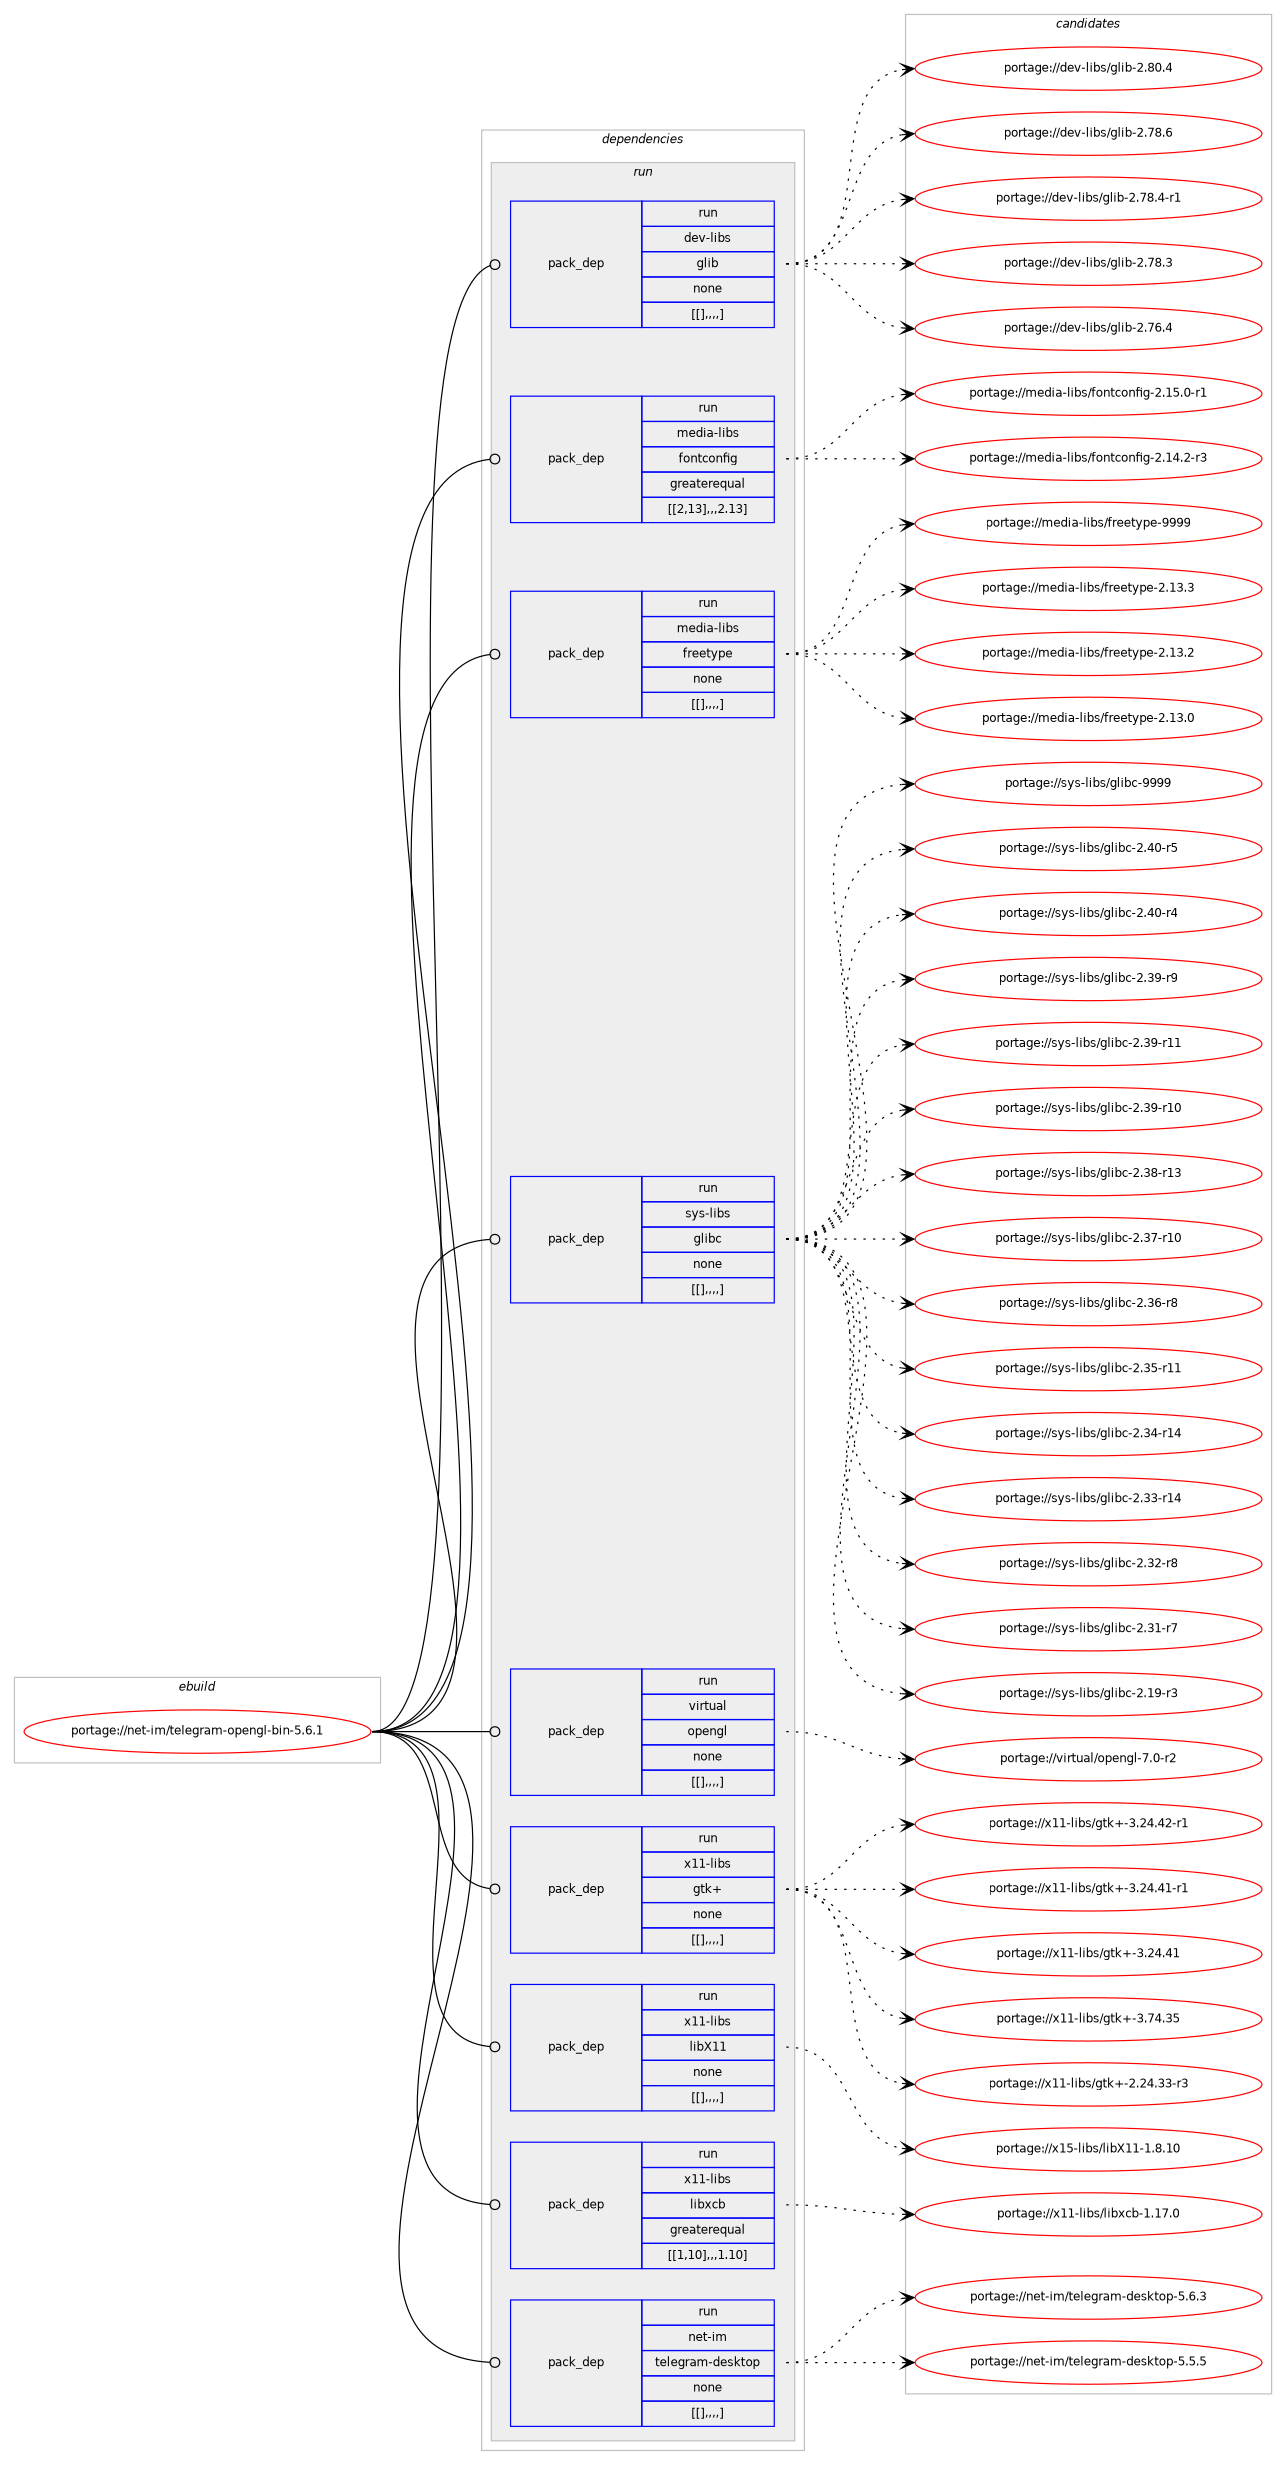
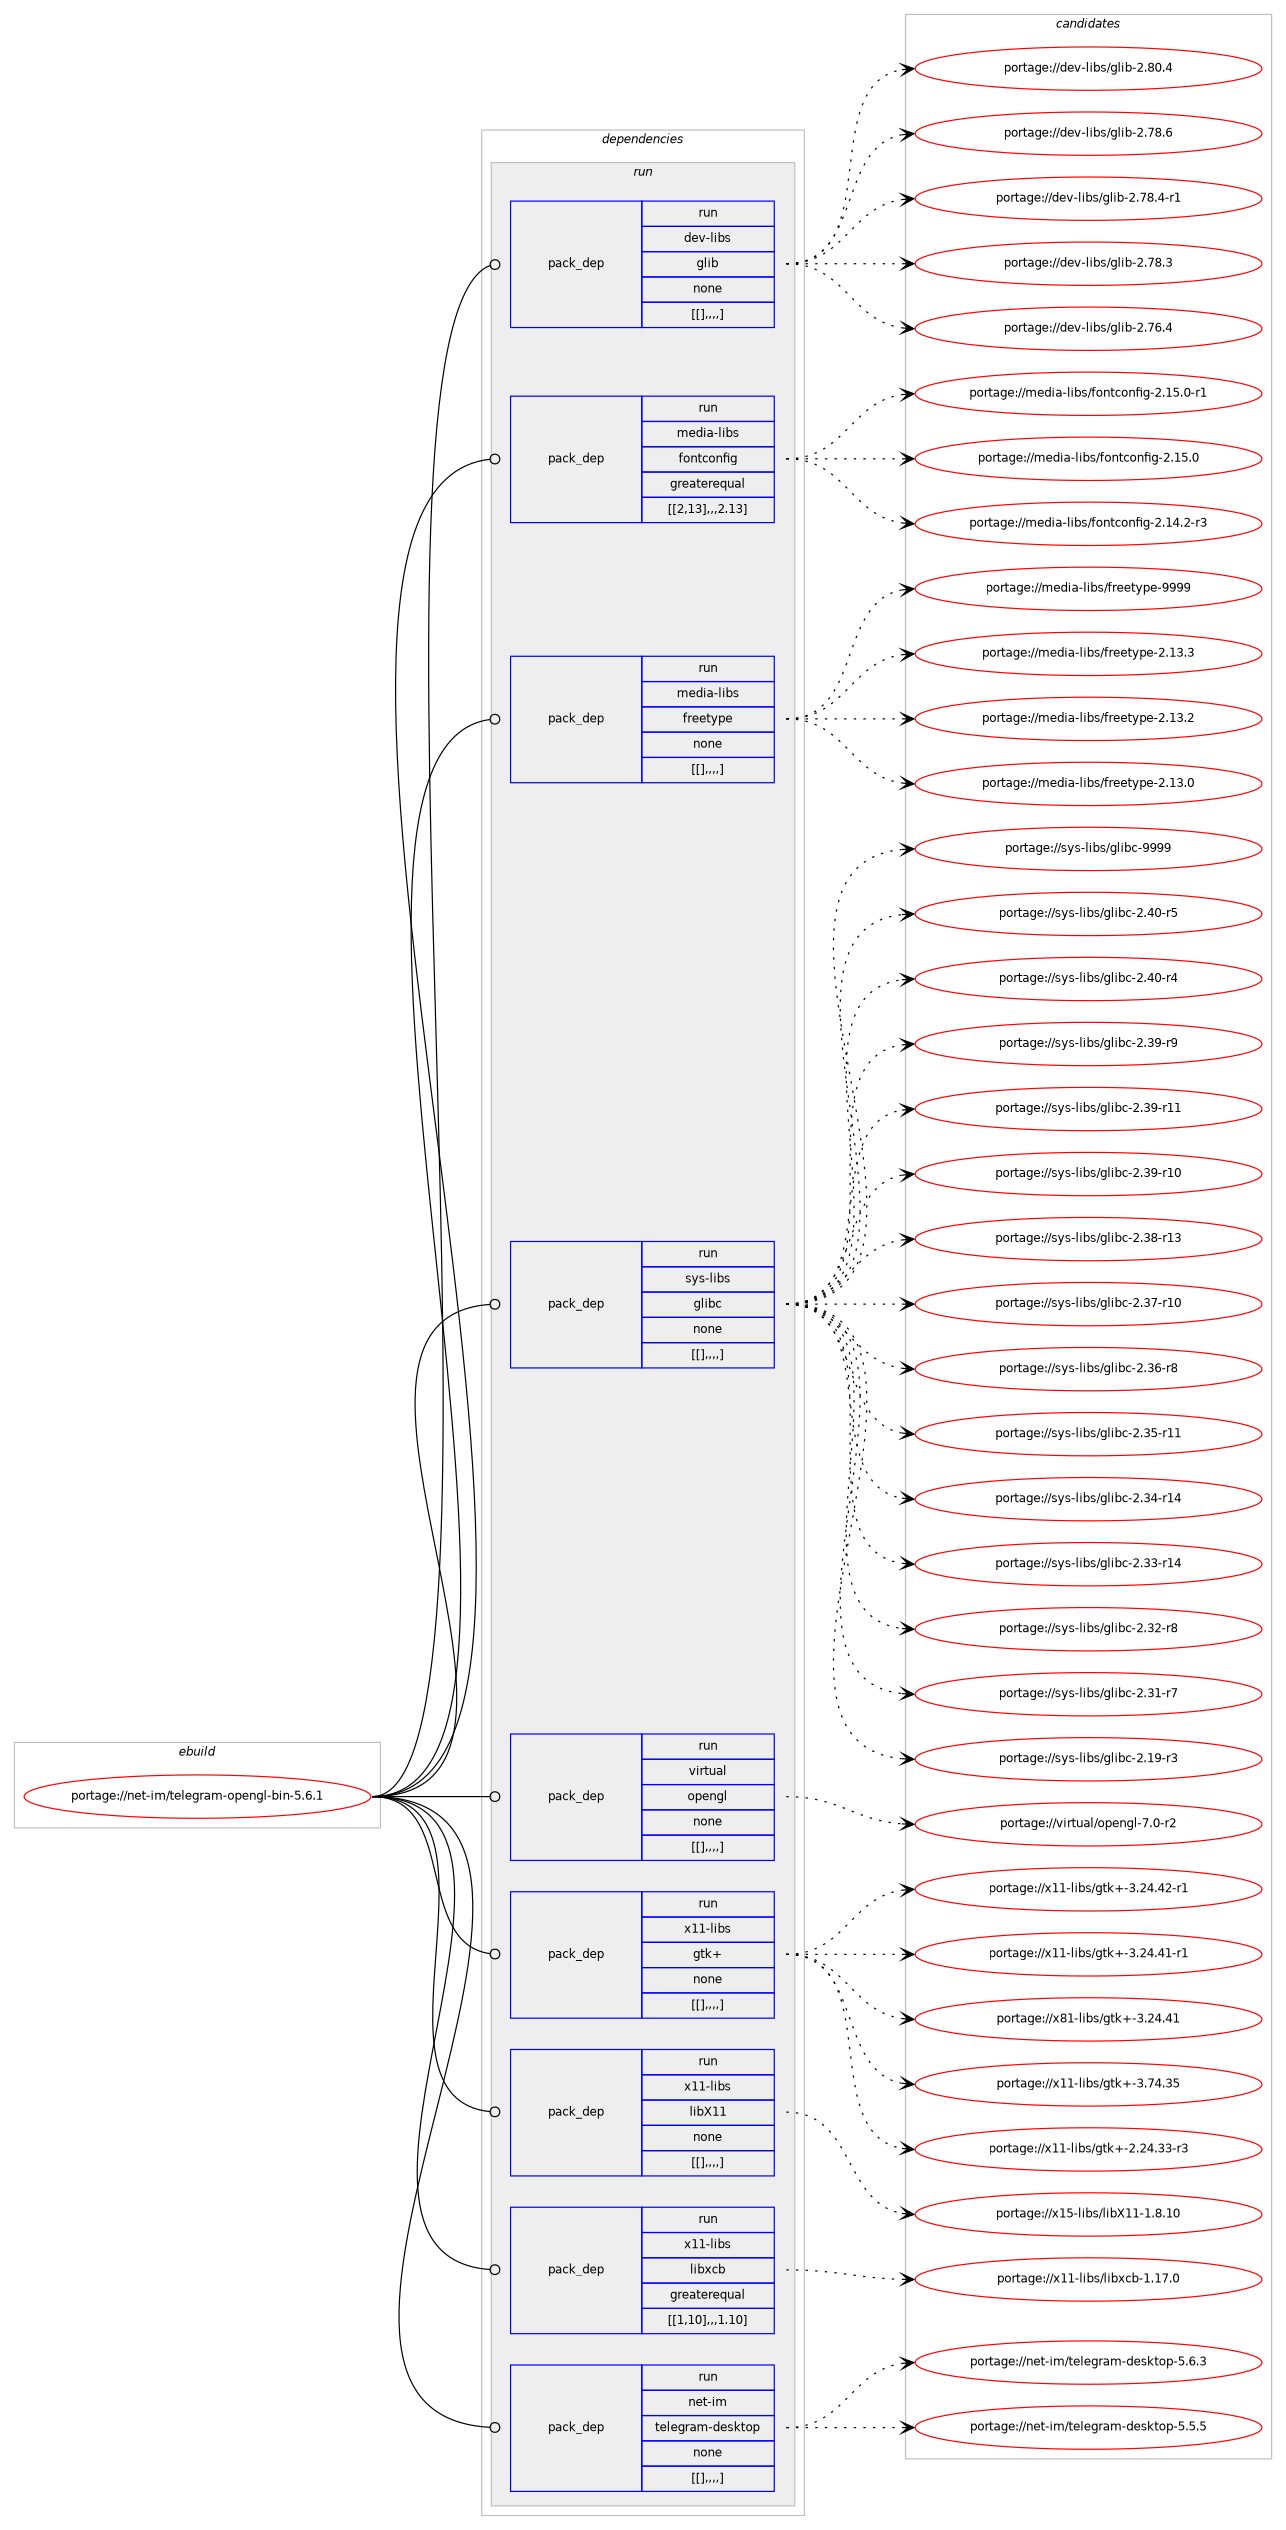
none -> (1089, 459)
(1089, 1954) -> (1089, 2019)
